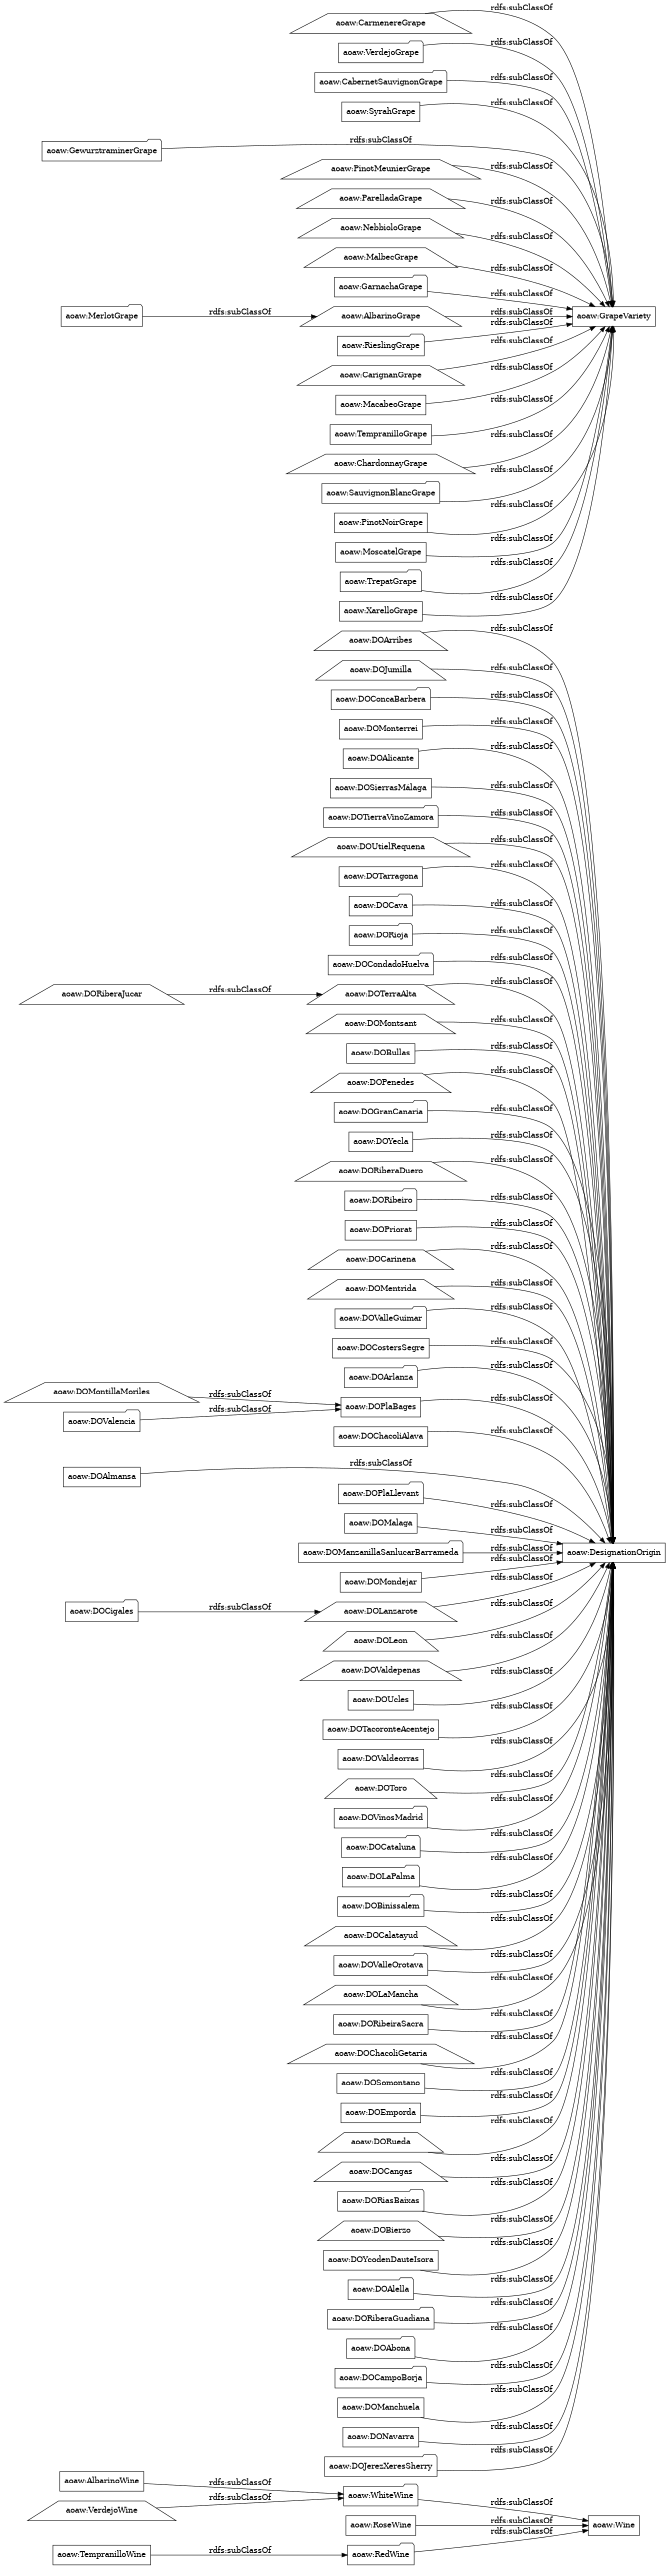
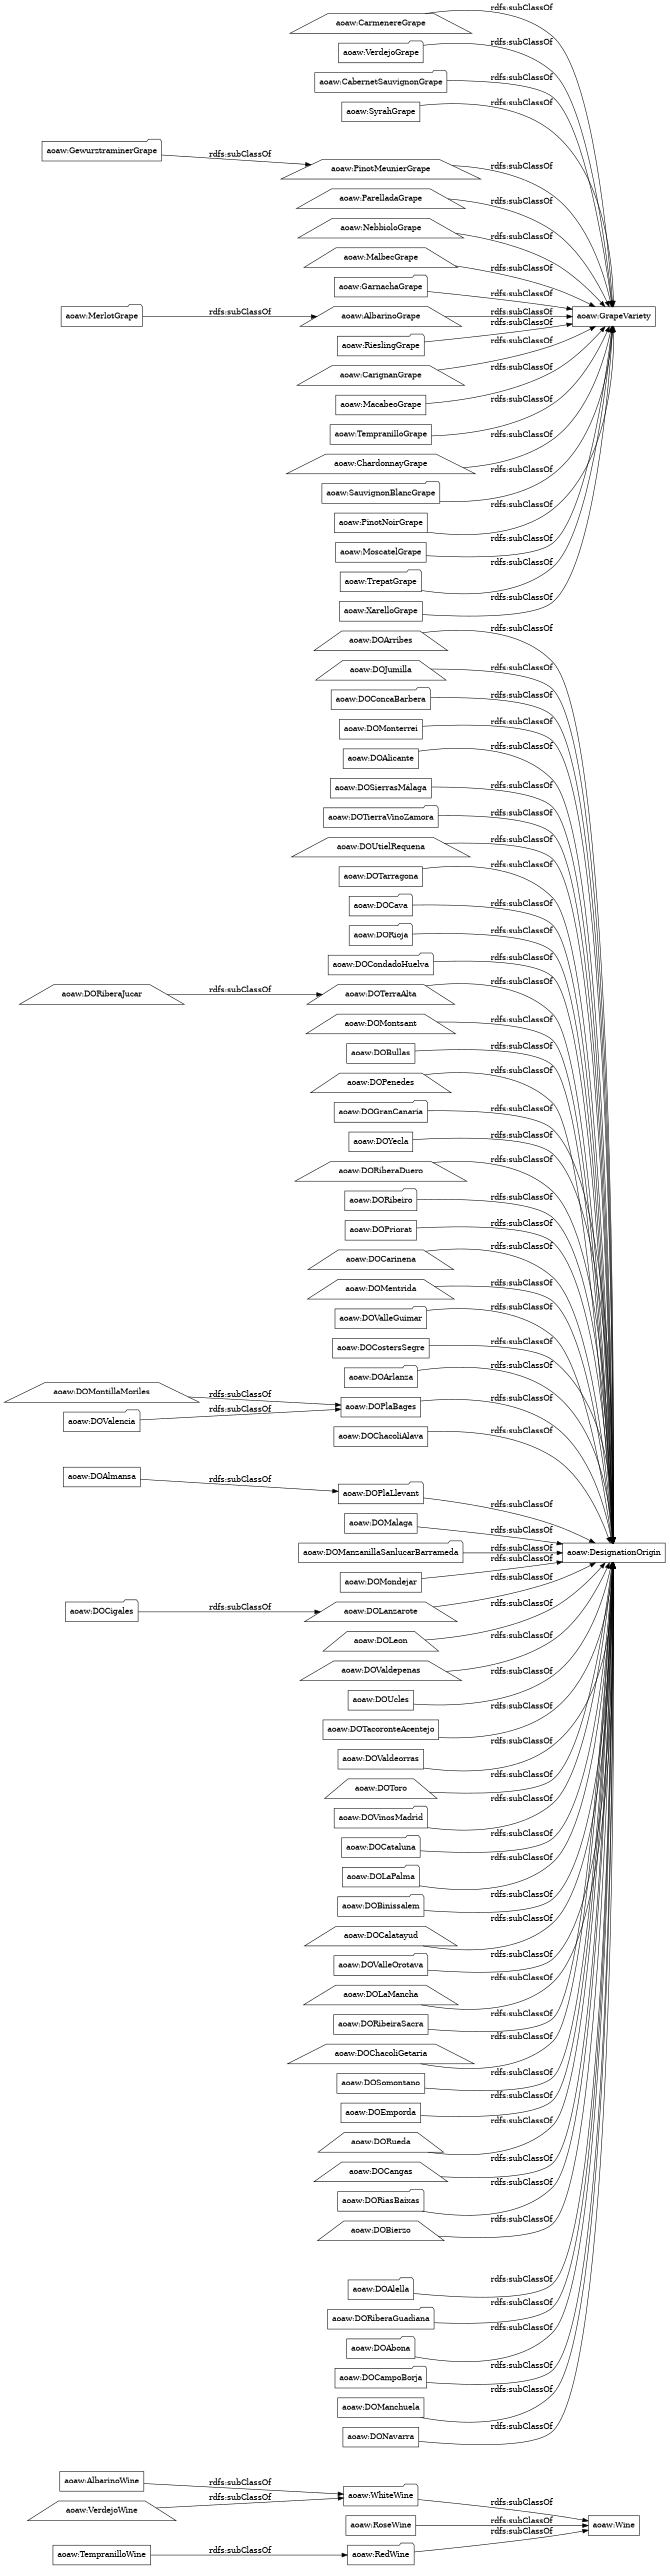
(436, 145) -> (234, 160)
(380, 1470) -> (237, 1485)
(381, 2260) -> none
(381, 2467) -> none
